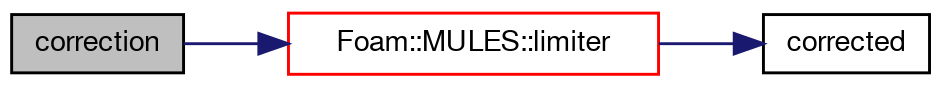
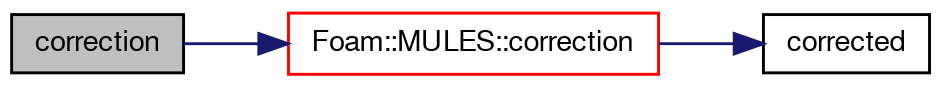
(474, 44) -> (474, 44)
